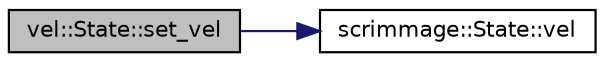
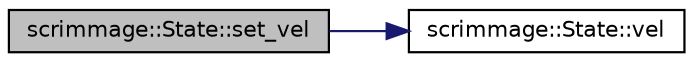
(124, 31) -> (169, 31)
